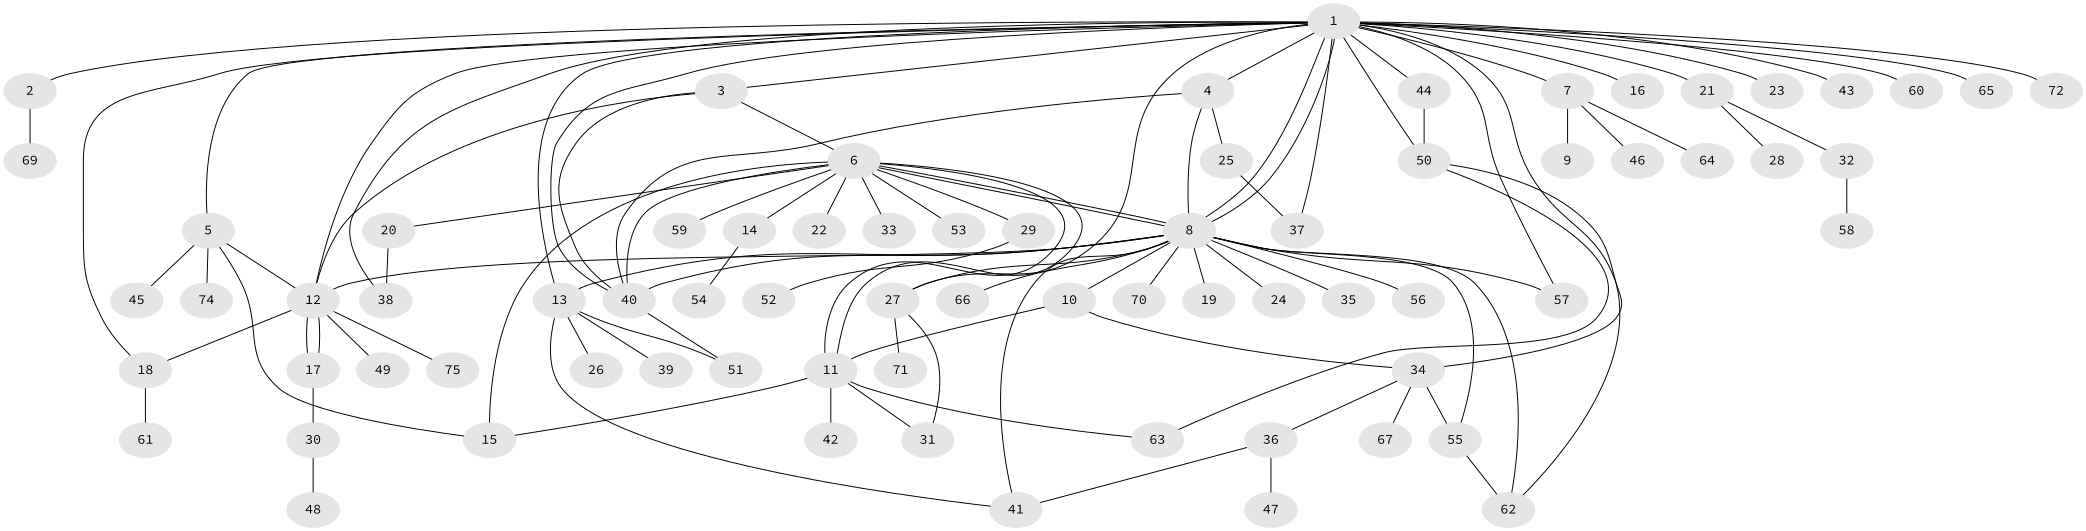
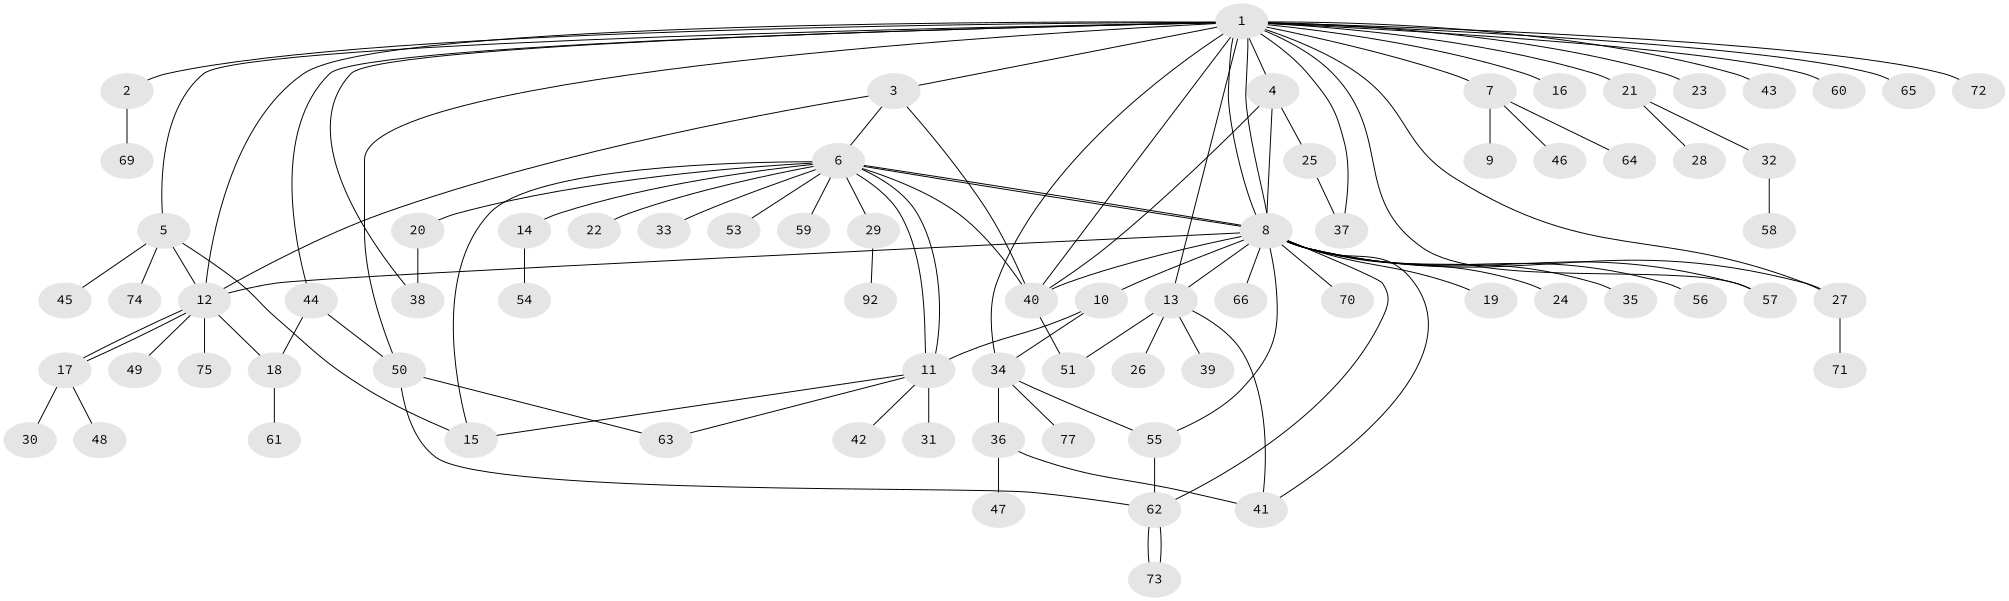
(239, 70) -> (291, 339)
(769, 301) -> (871, 301)
(938, 365) -> none
(1385, 440) -> (1068, 440)
(313, 475) -> (82, 405)
none -> (1155, 580)
